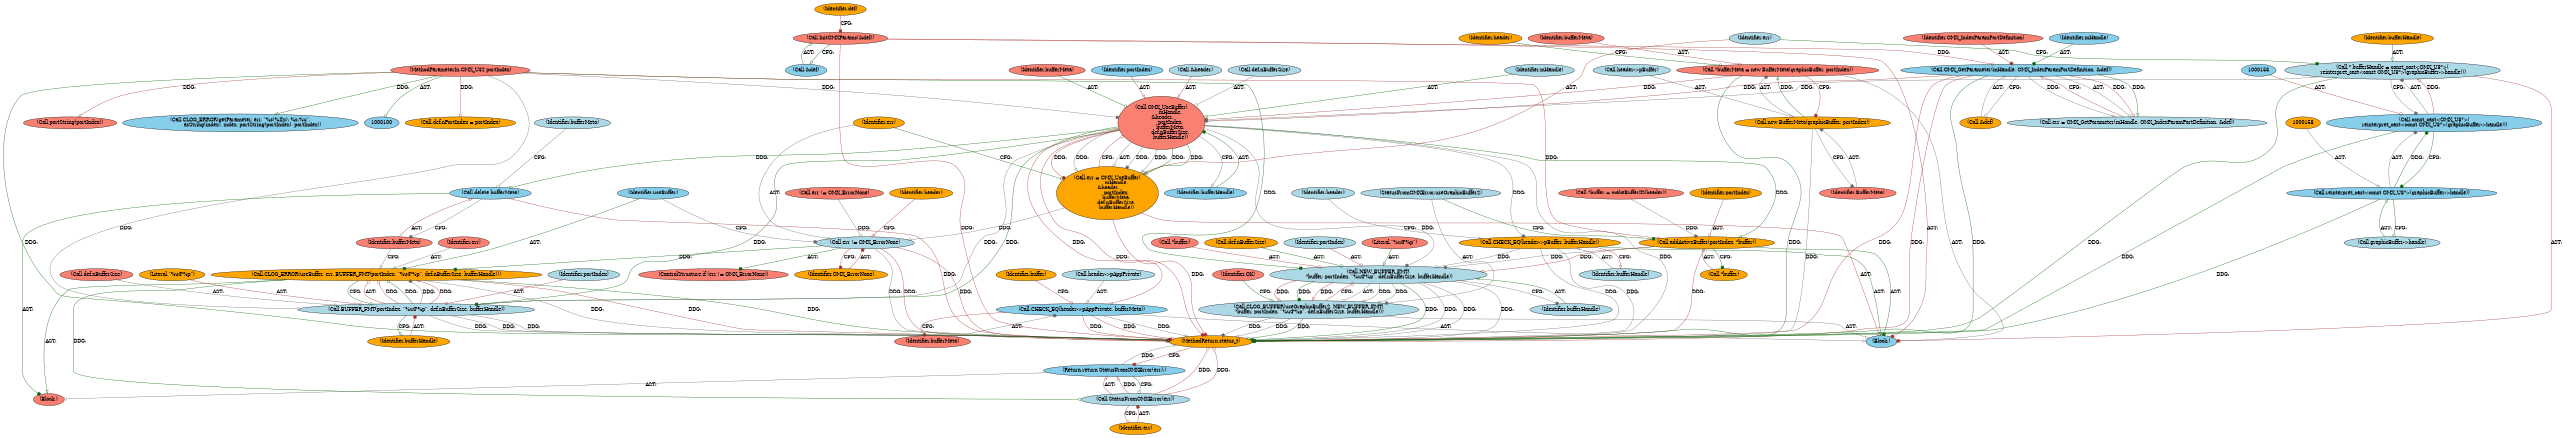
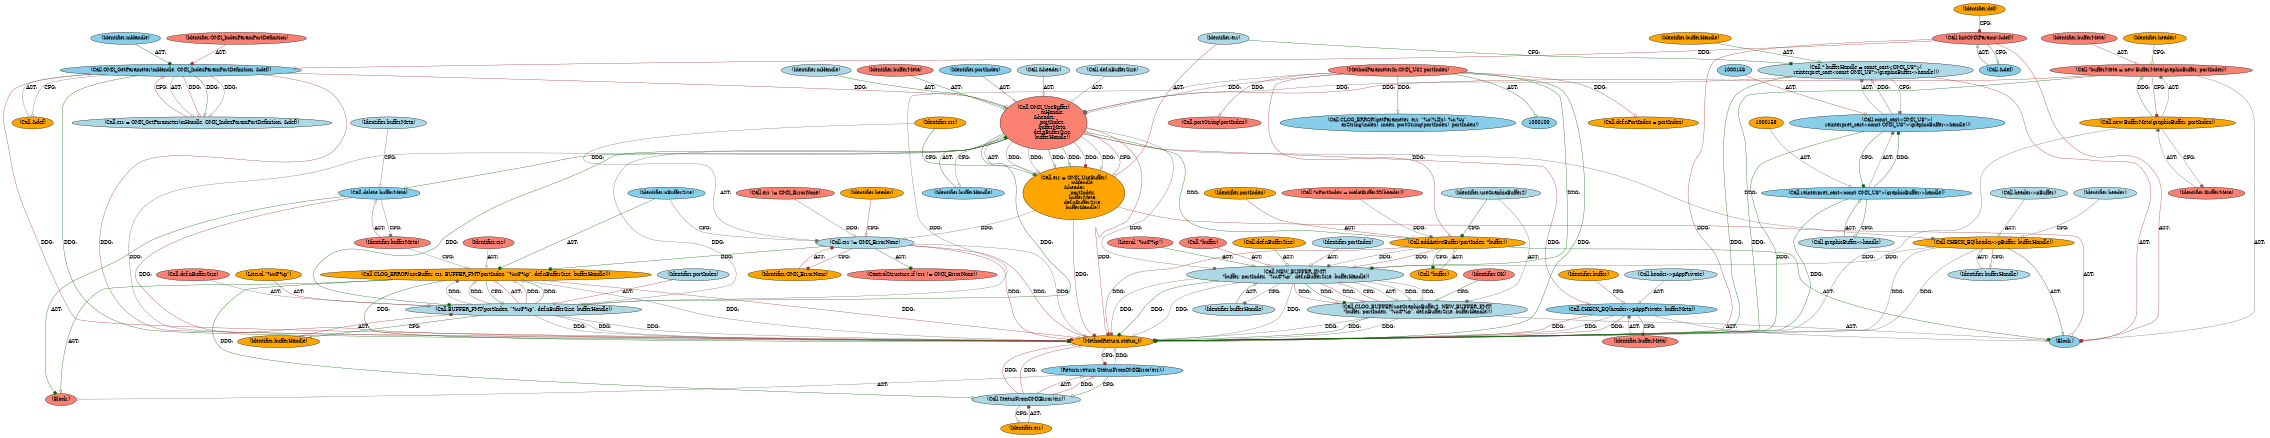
(1713, 94) -> (2012, 217)
(653, 193) -> (667, 193)
(1431, 193) -> (1491, 193)
(1621, 193) -> (1352, 193)
